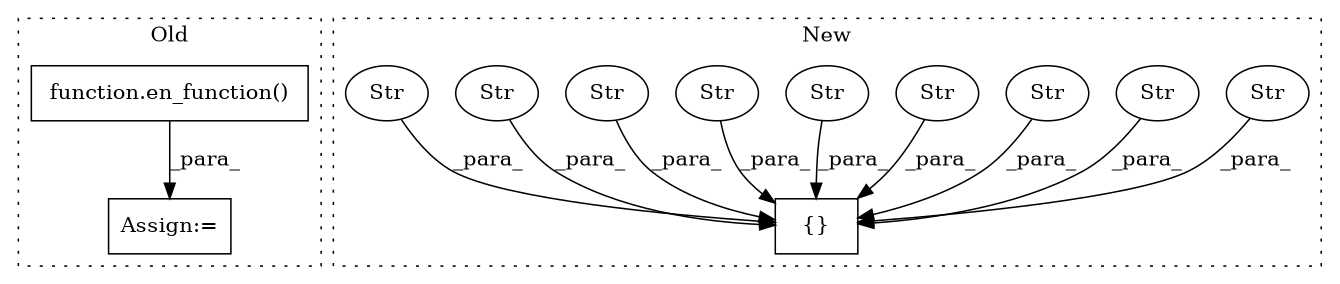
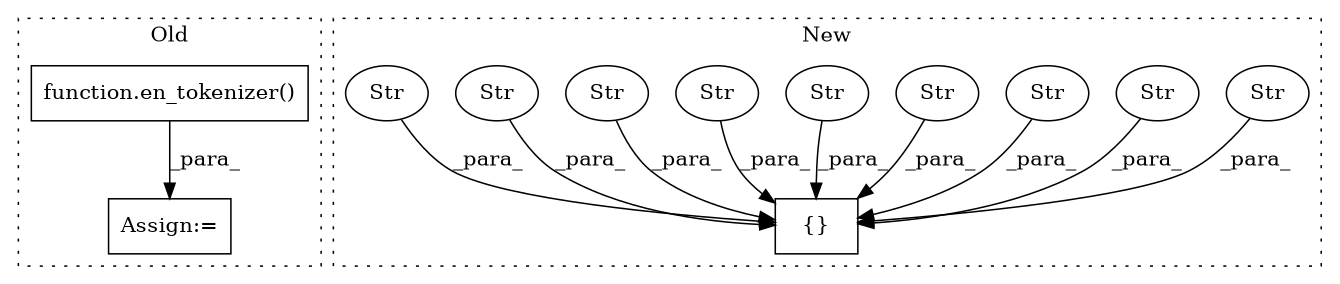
(170, 93) -> (170, 93)
